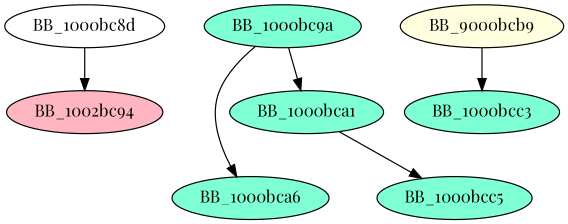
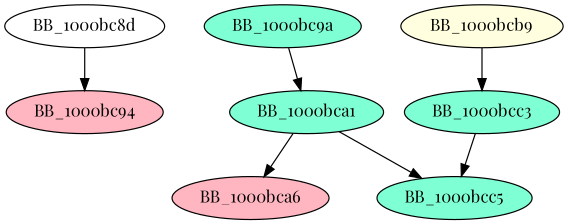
(482, 26) -> (482, 26)
(216, 101) -> (282, 150)
(85, 112) -> (85, 112)
none -> (470, 149)
(251, 198) -> (251, 198)
